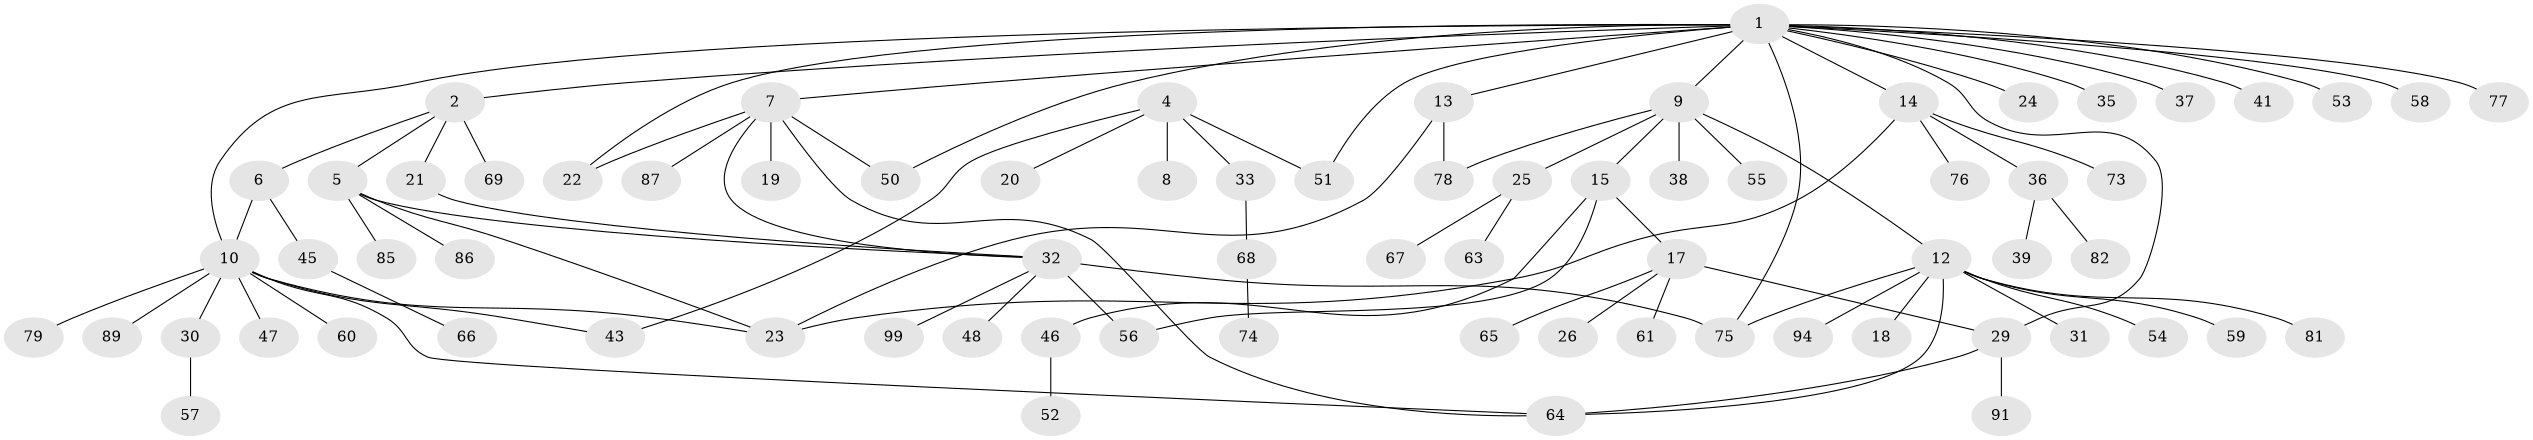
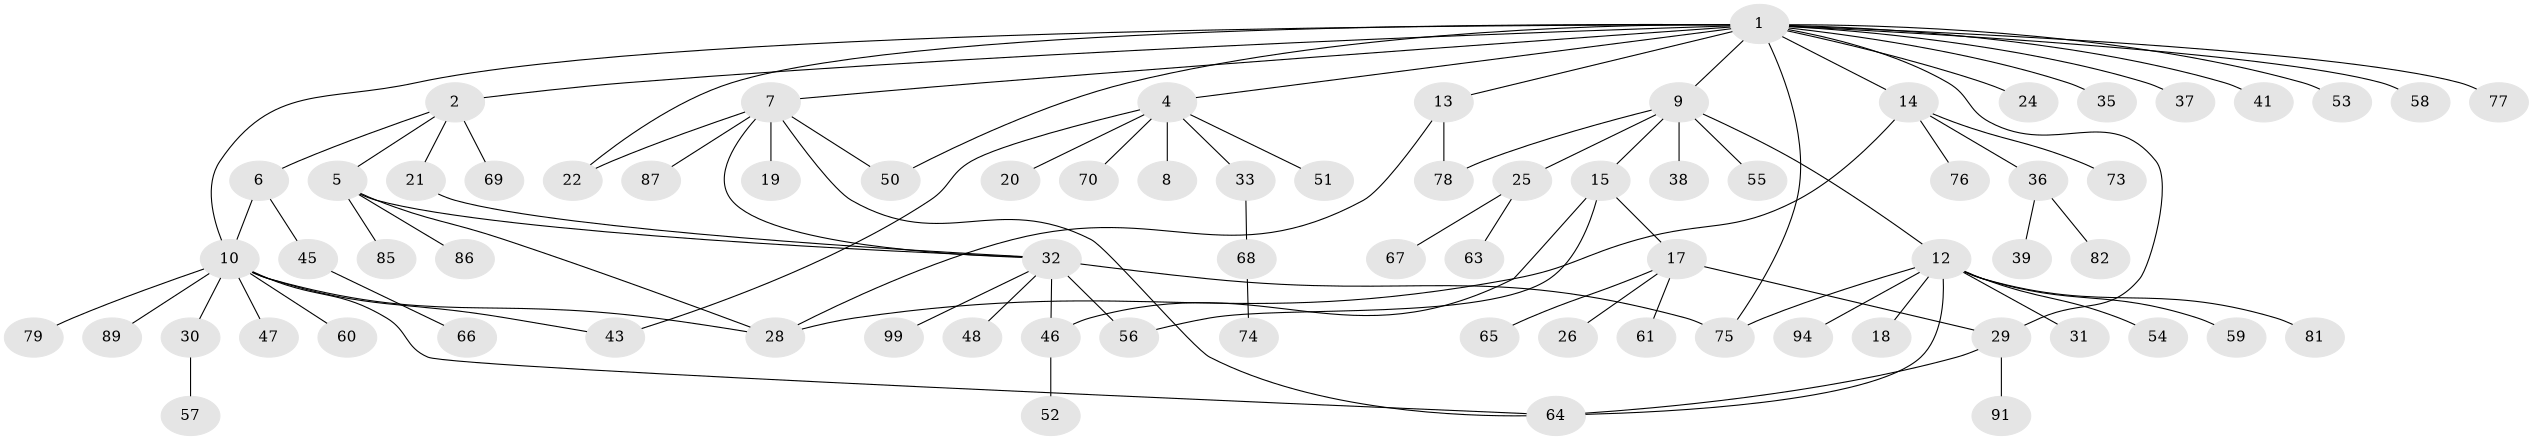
(1512, 53) -> (1464, 63)
none -> (1089, 181)
none -> (1051, 295)
(775, 338) -> (775, 338)
